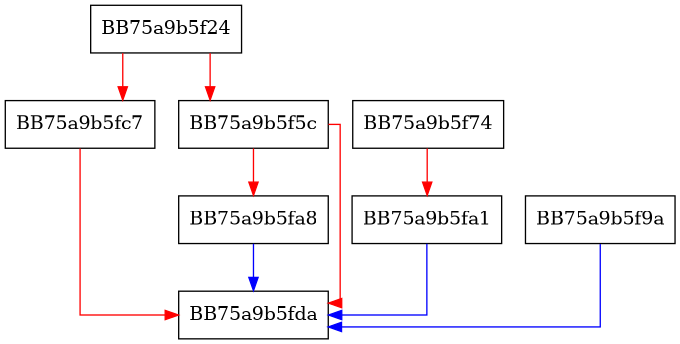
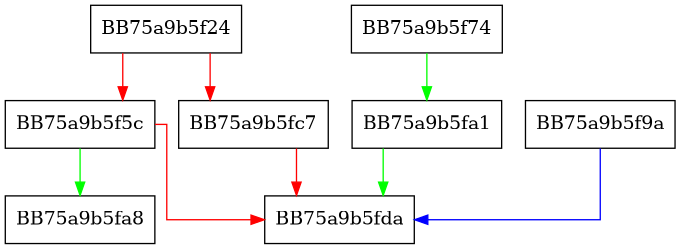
(253, 165) -> (80, 165)
(427, 165) -> (427, 70)
(253, 261) -> none
(420, 315) -> (383, 165)
